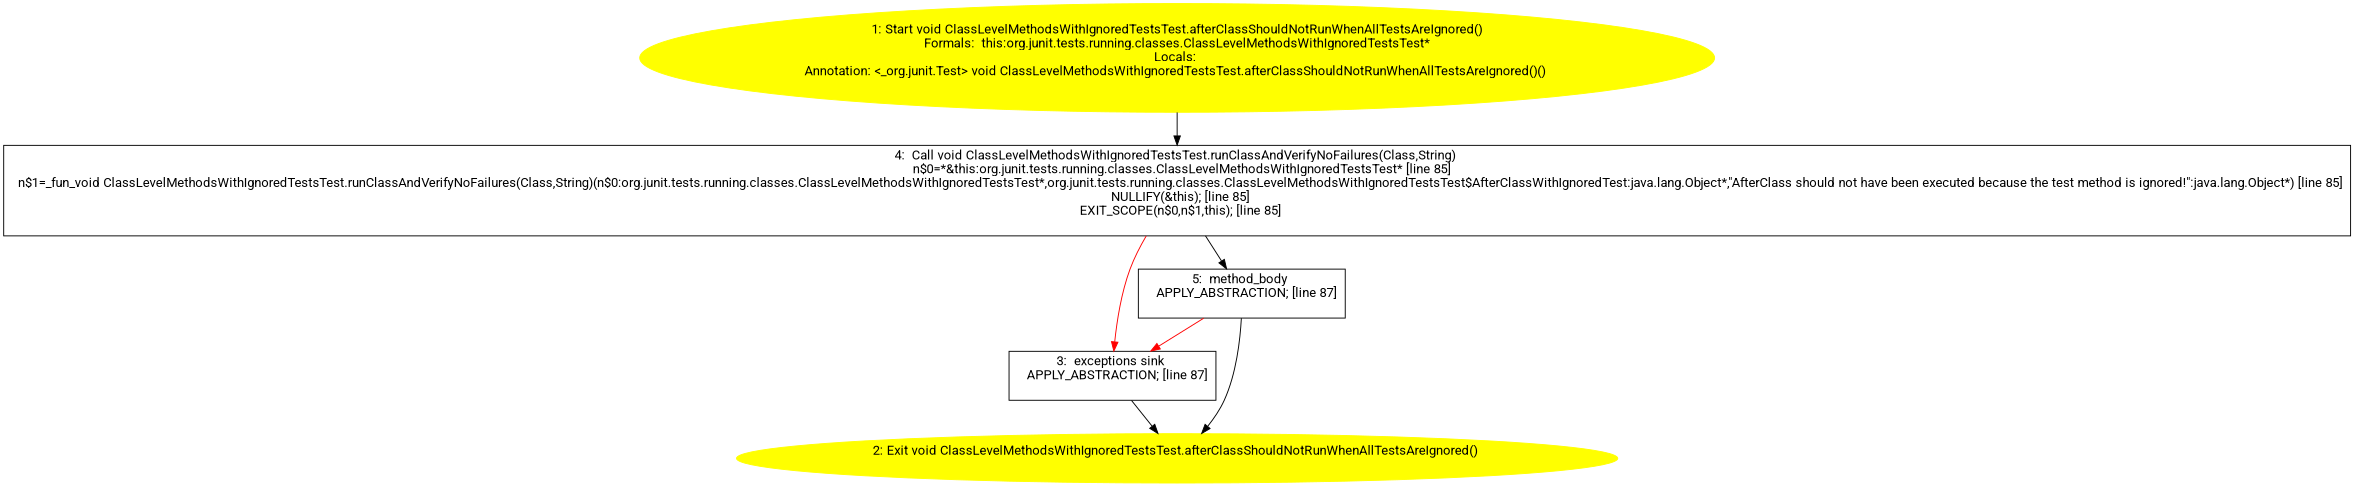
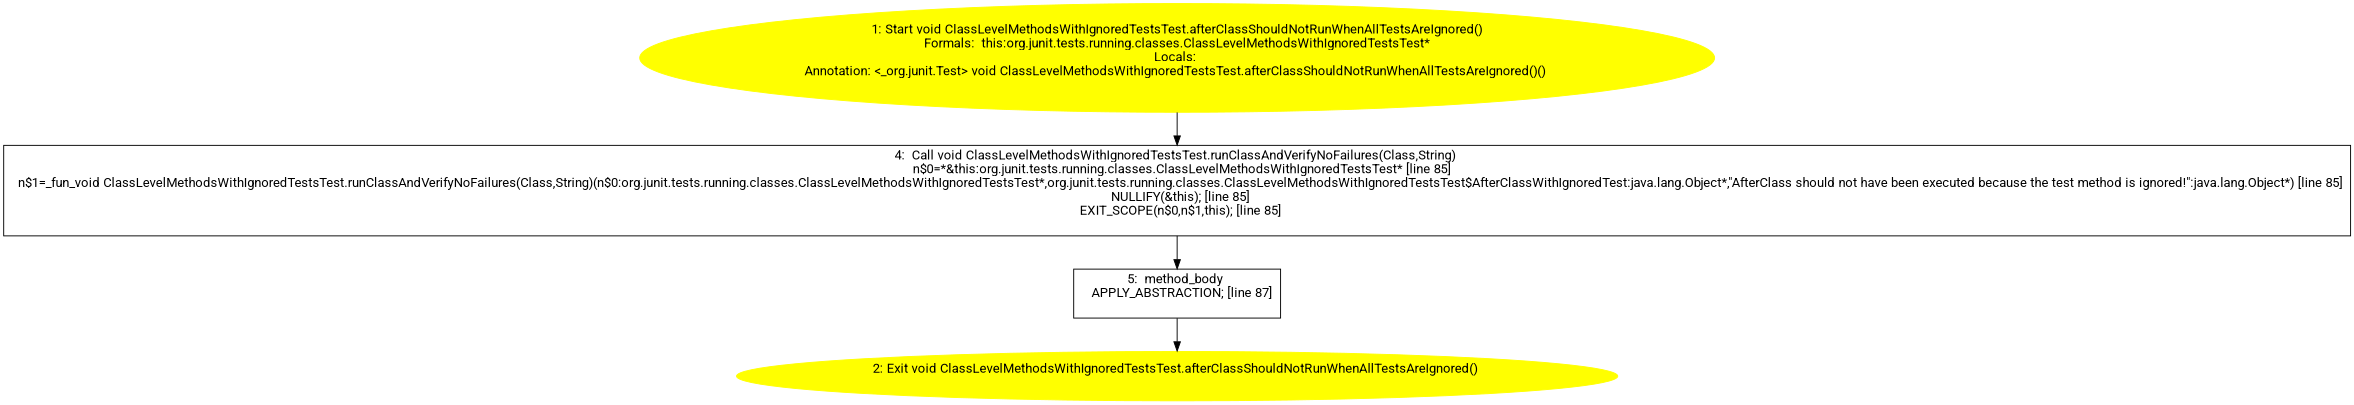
(1112, 376) -> none
